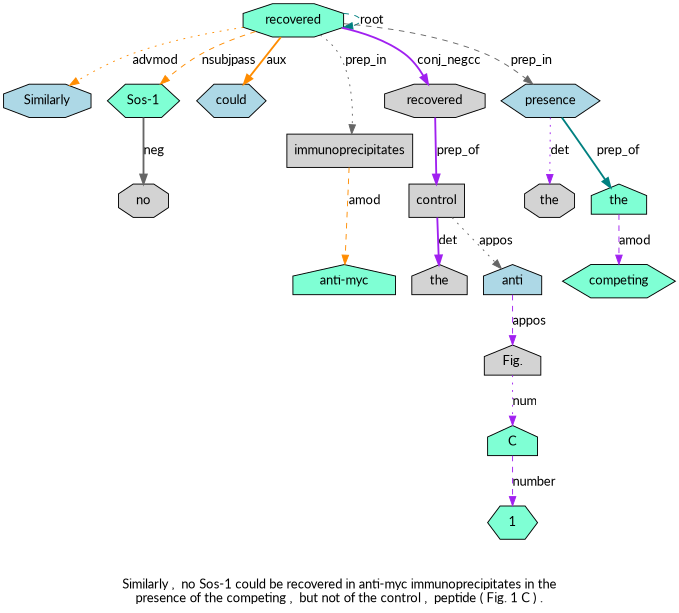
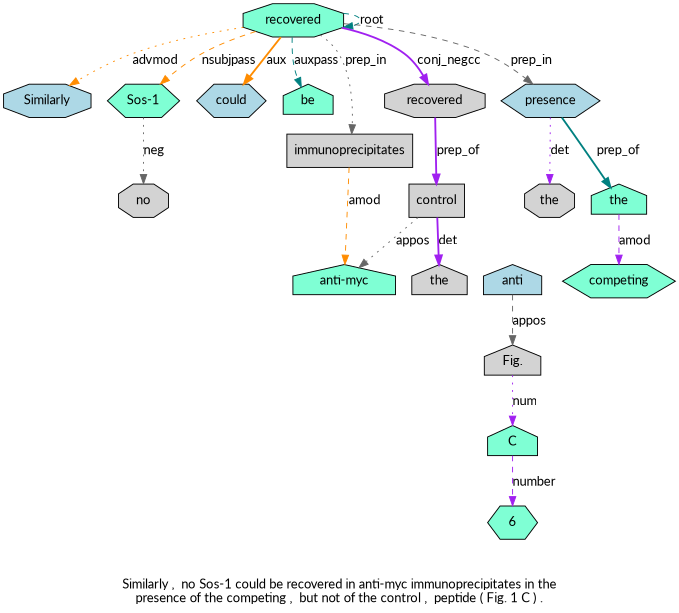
none -> (308, 101)
(143, 146) -> (143, 146)
(473, 240) -> (392, 240)
(513, 315) -> (513, 315)
(513, 523) -> (513, 523)
